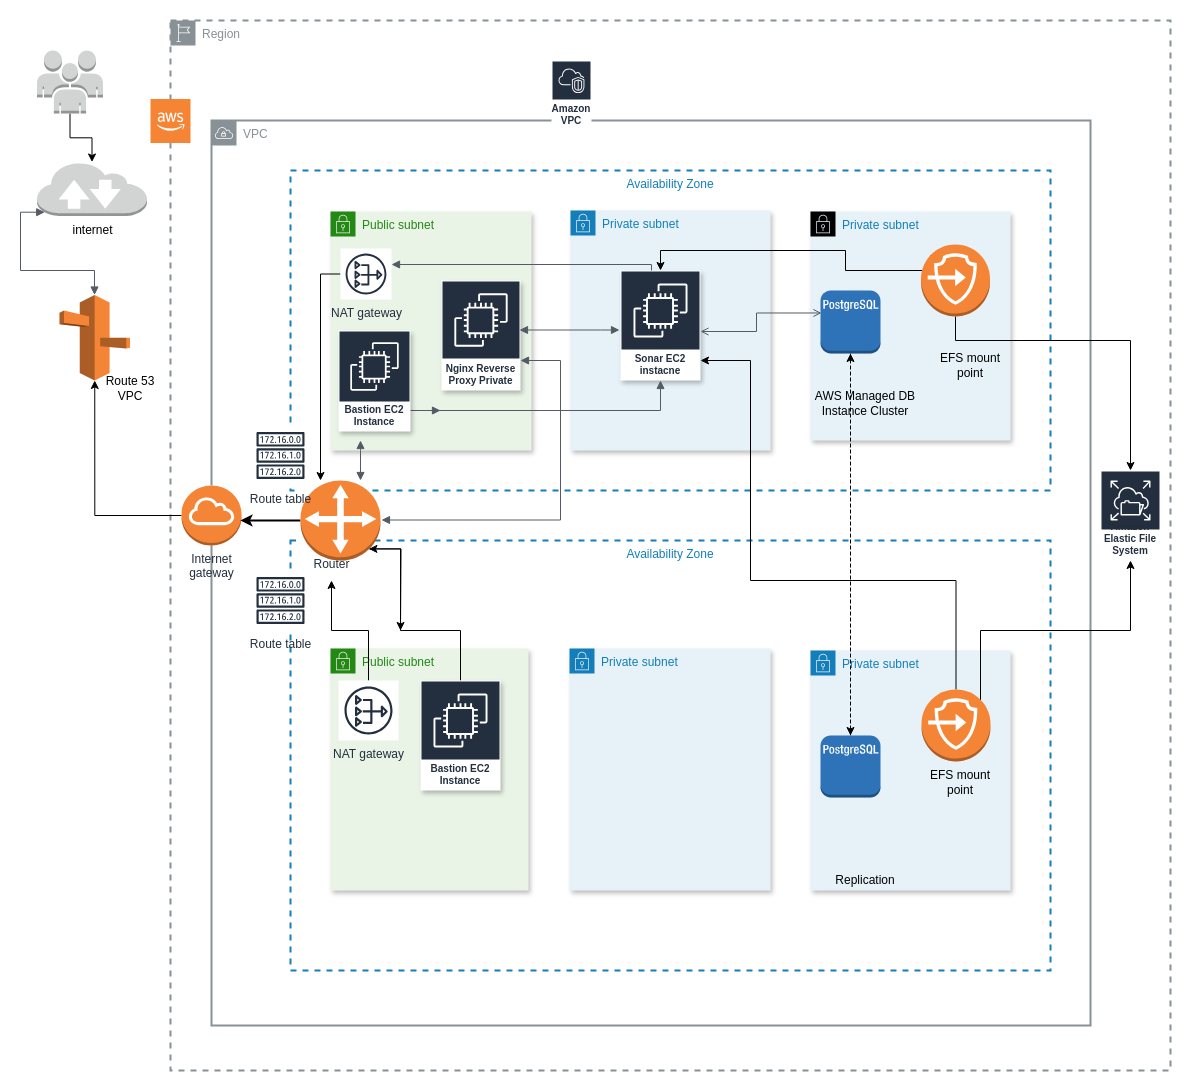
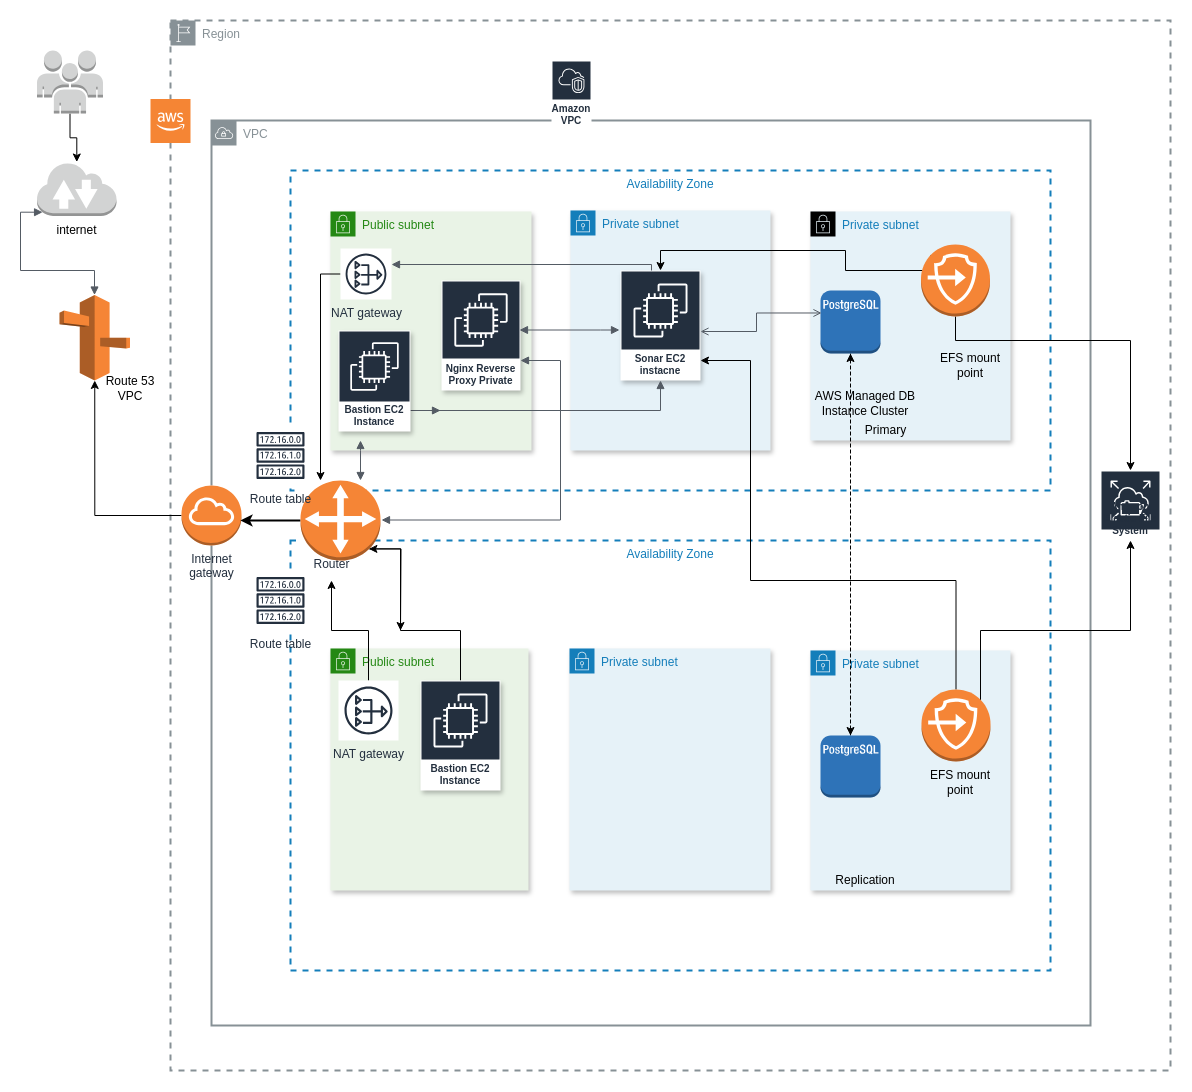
(92, 189) -> (77, 189)
none -> (886, 431)
(1131, 516) -> (1131, 506)
